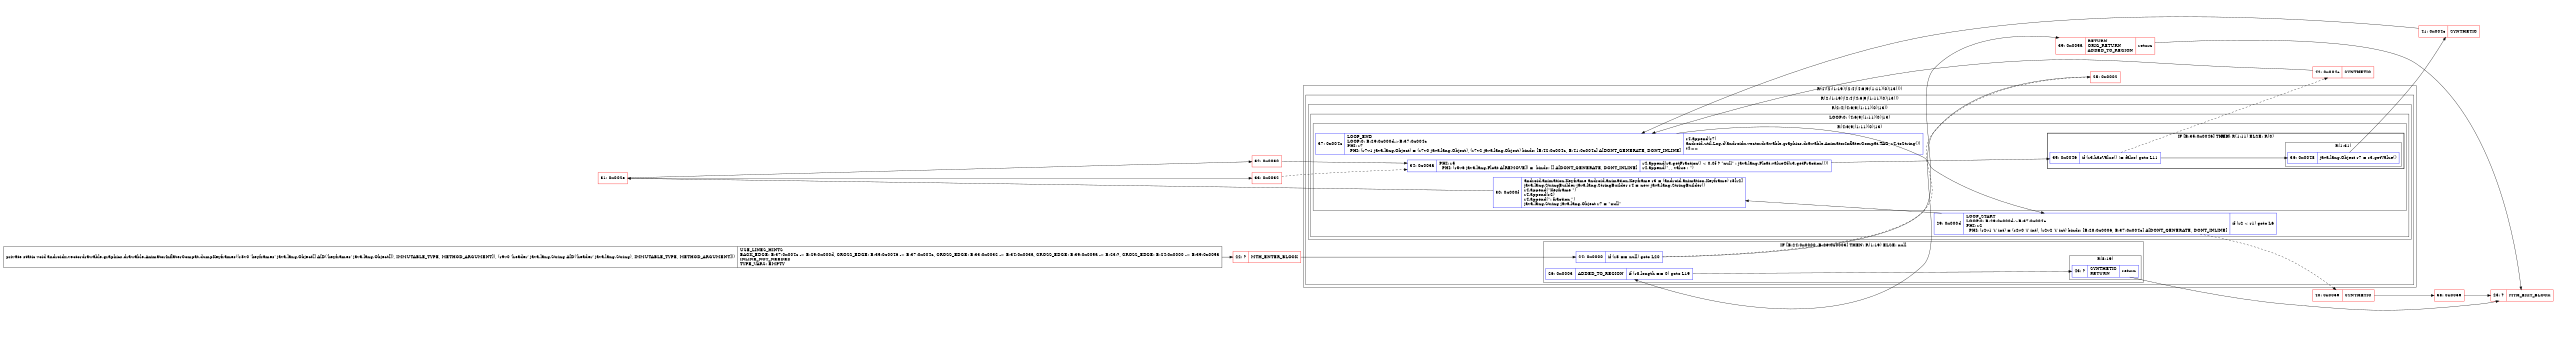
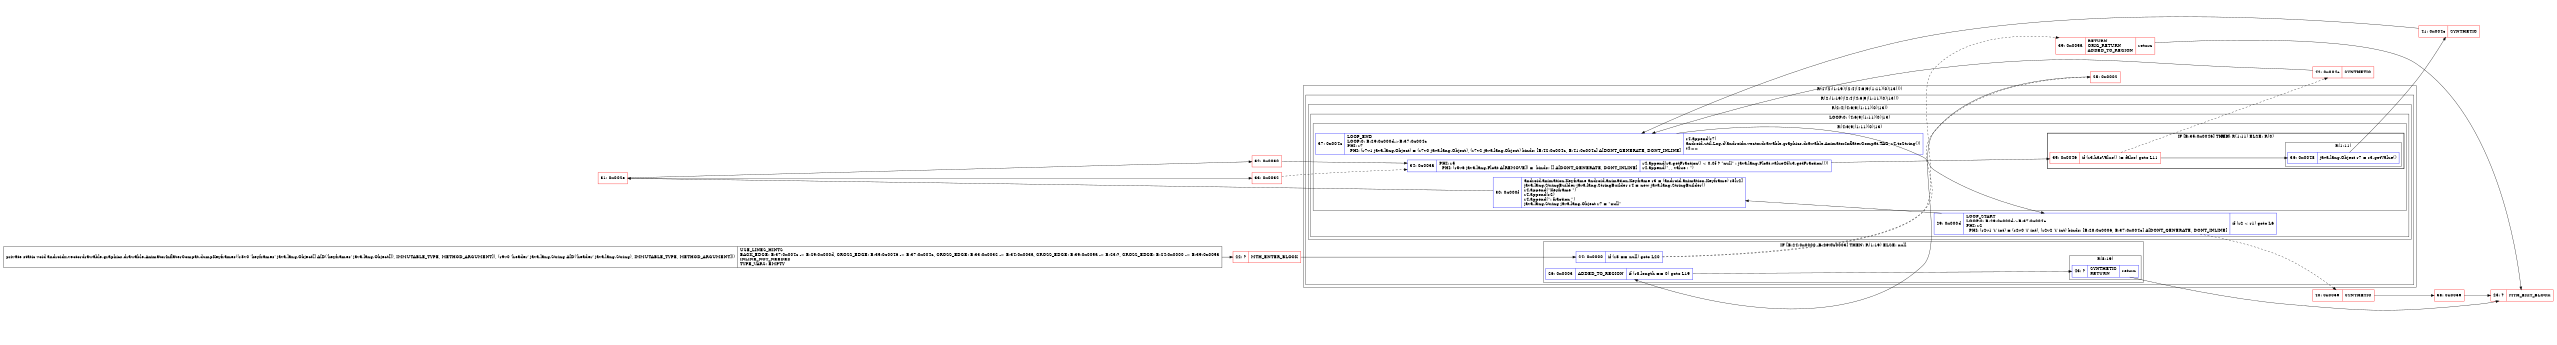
(1927, 127) -> (1927, 127)
(2343, 146) -> (2343, 146)
(2105, 158) -> (2105, 158)
